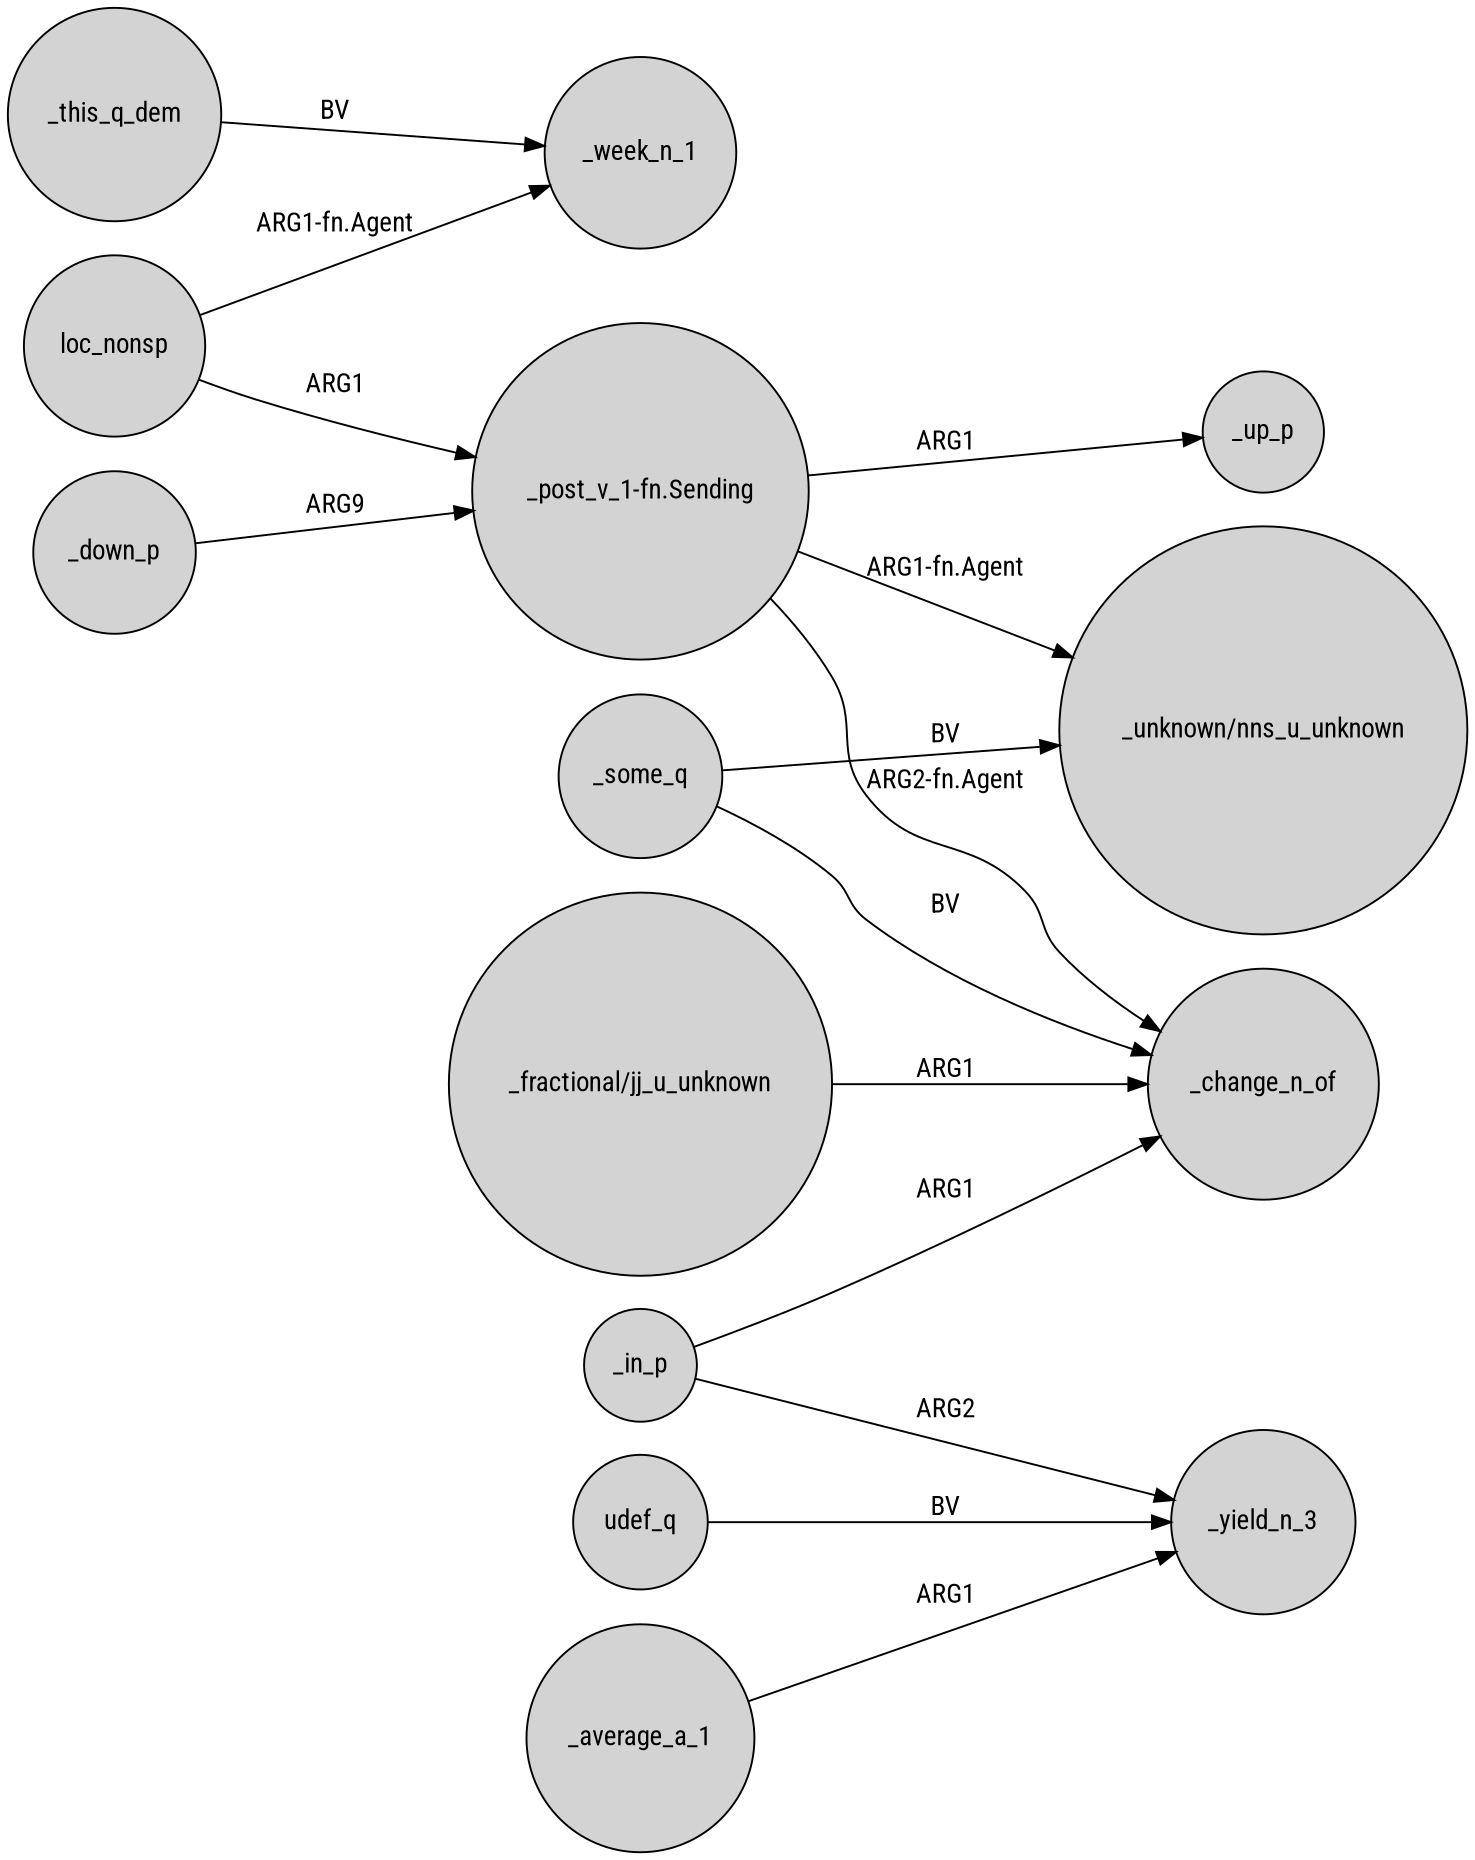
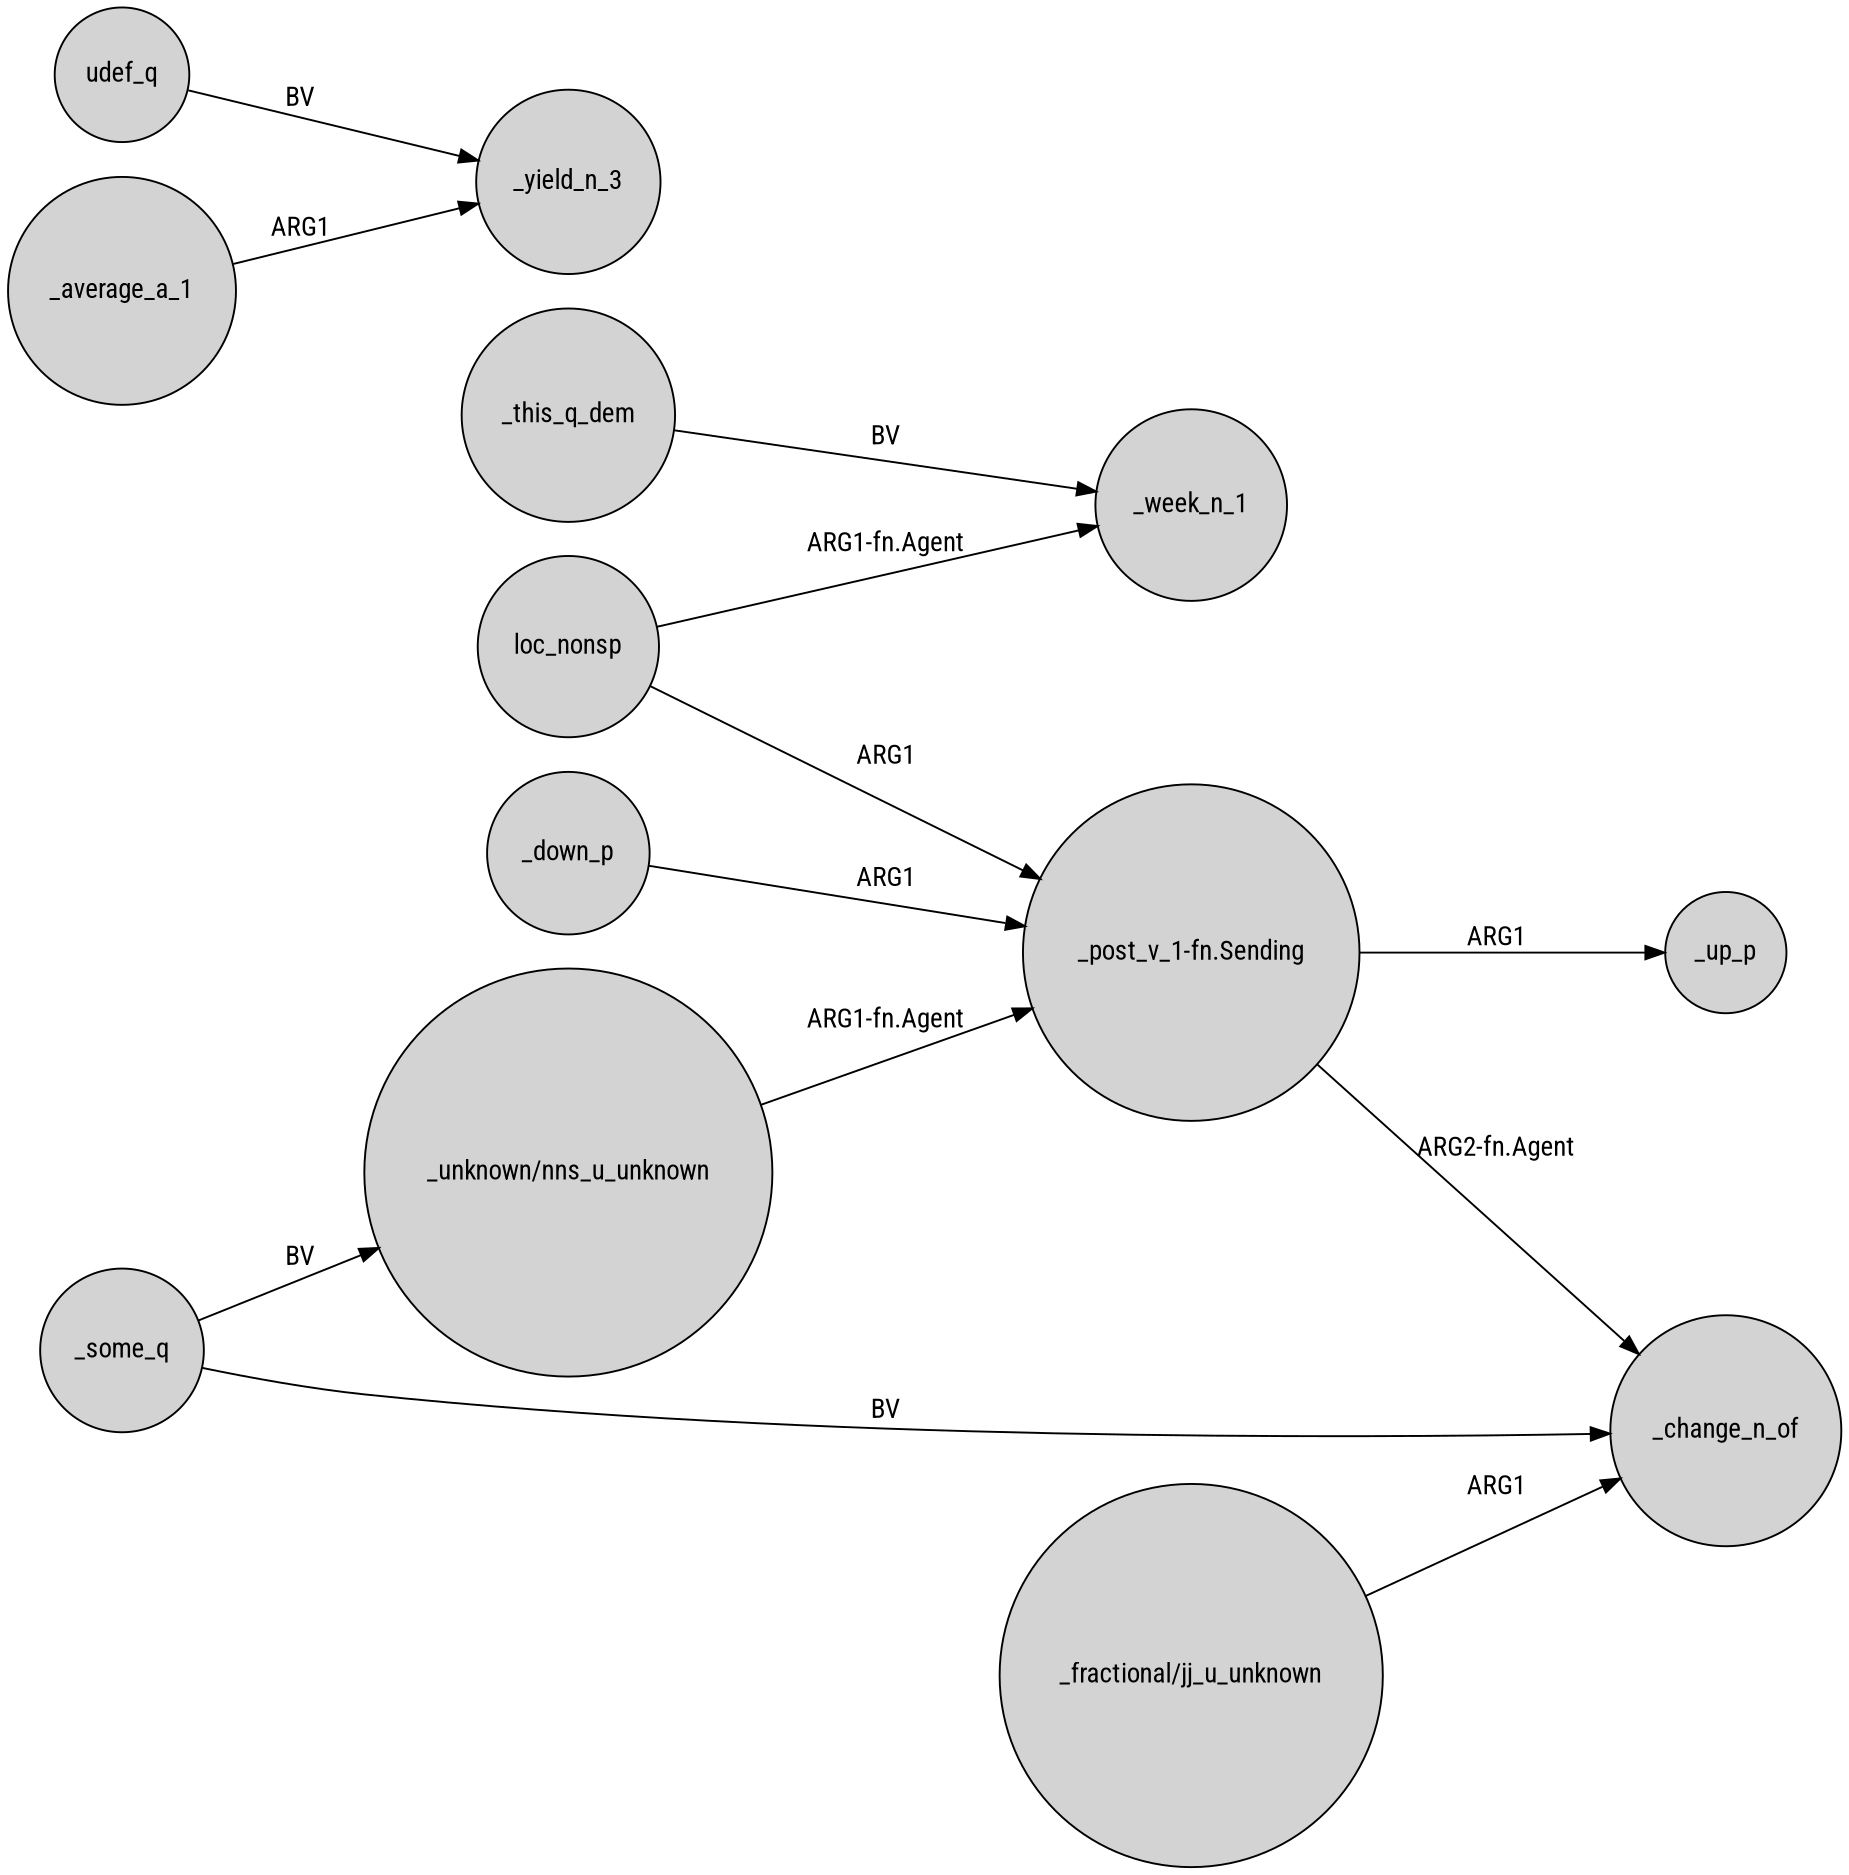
(335, 506) -> (886, 879)
(926, 601) -> (888, 1060)
(640, 1365) -> none
